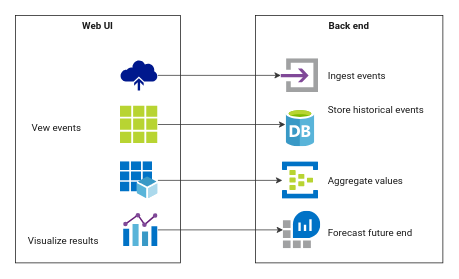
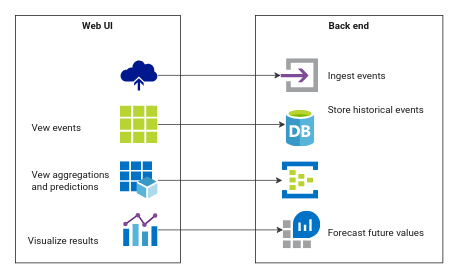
none -> (75, 180)
(372, 180) -> none
(377, 233) -> (384, 233)
